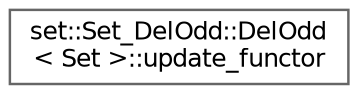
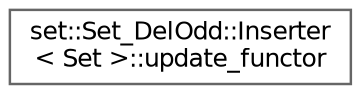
(179, 47) -> (180, 47)
